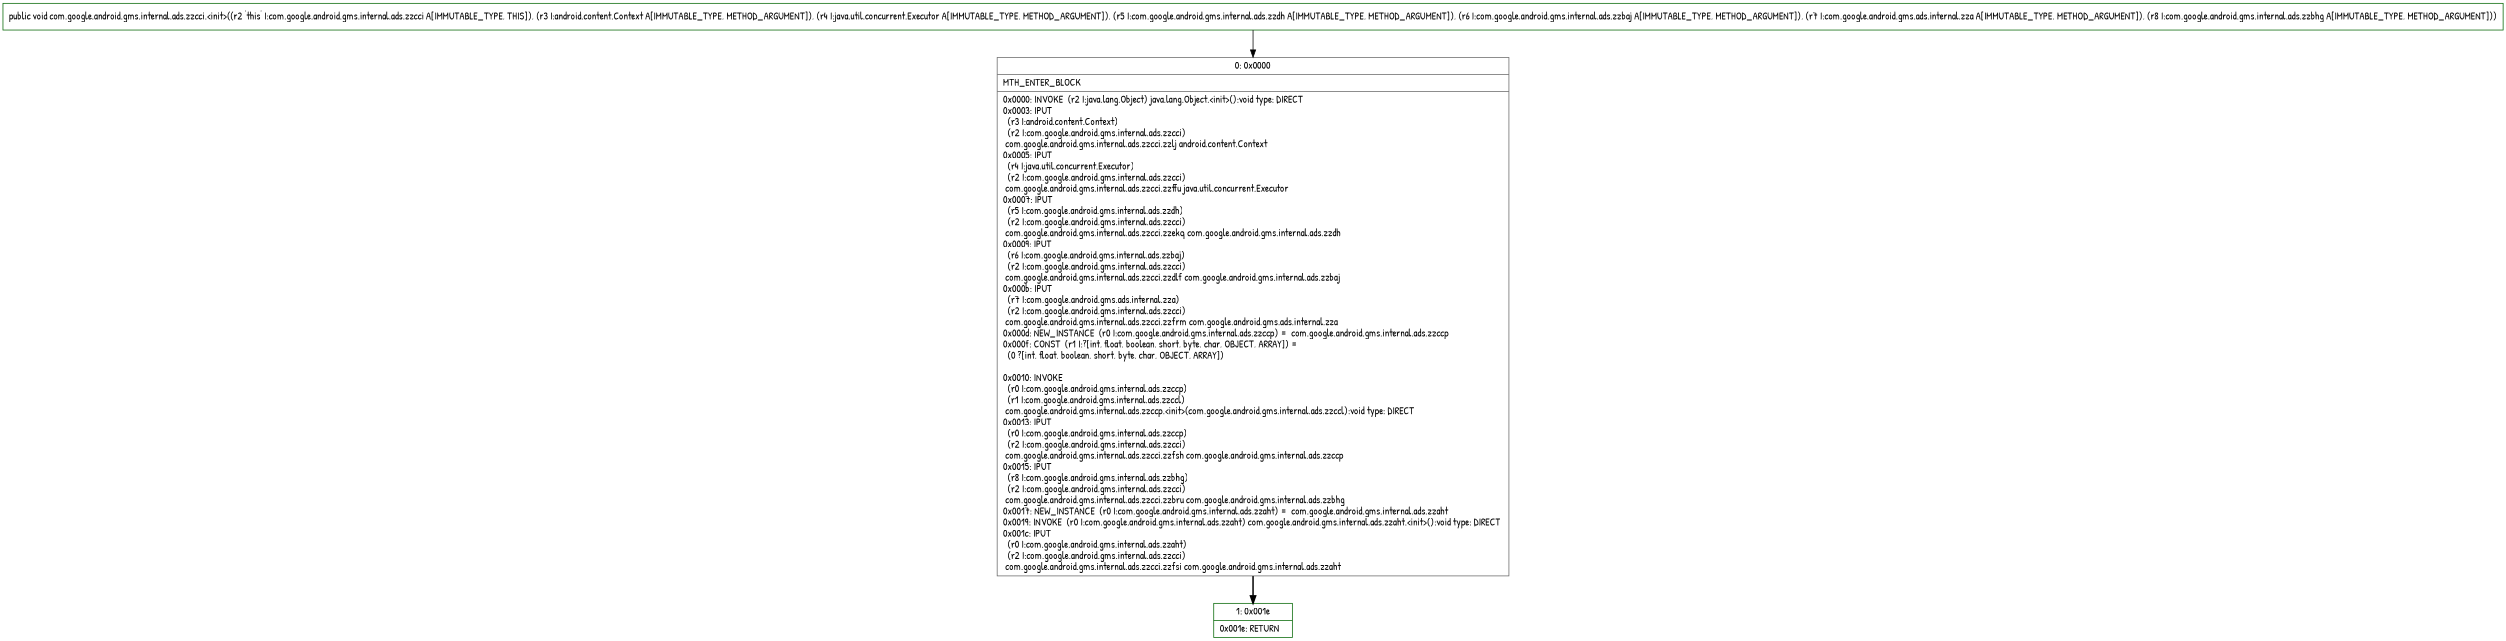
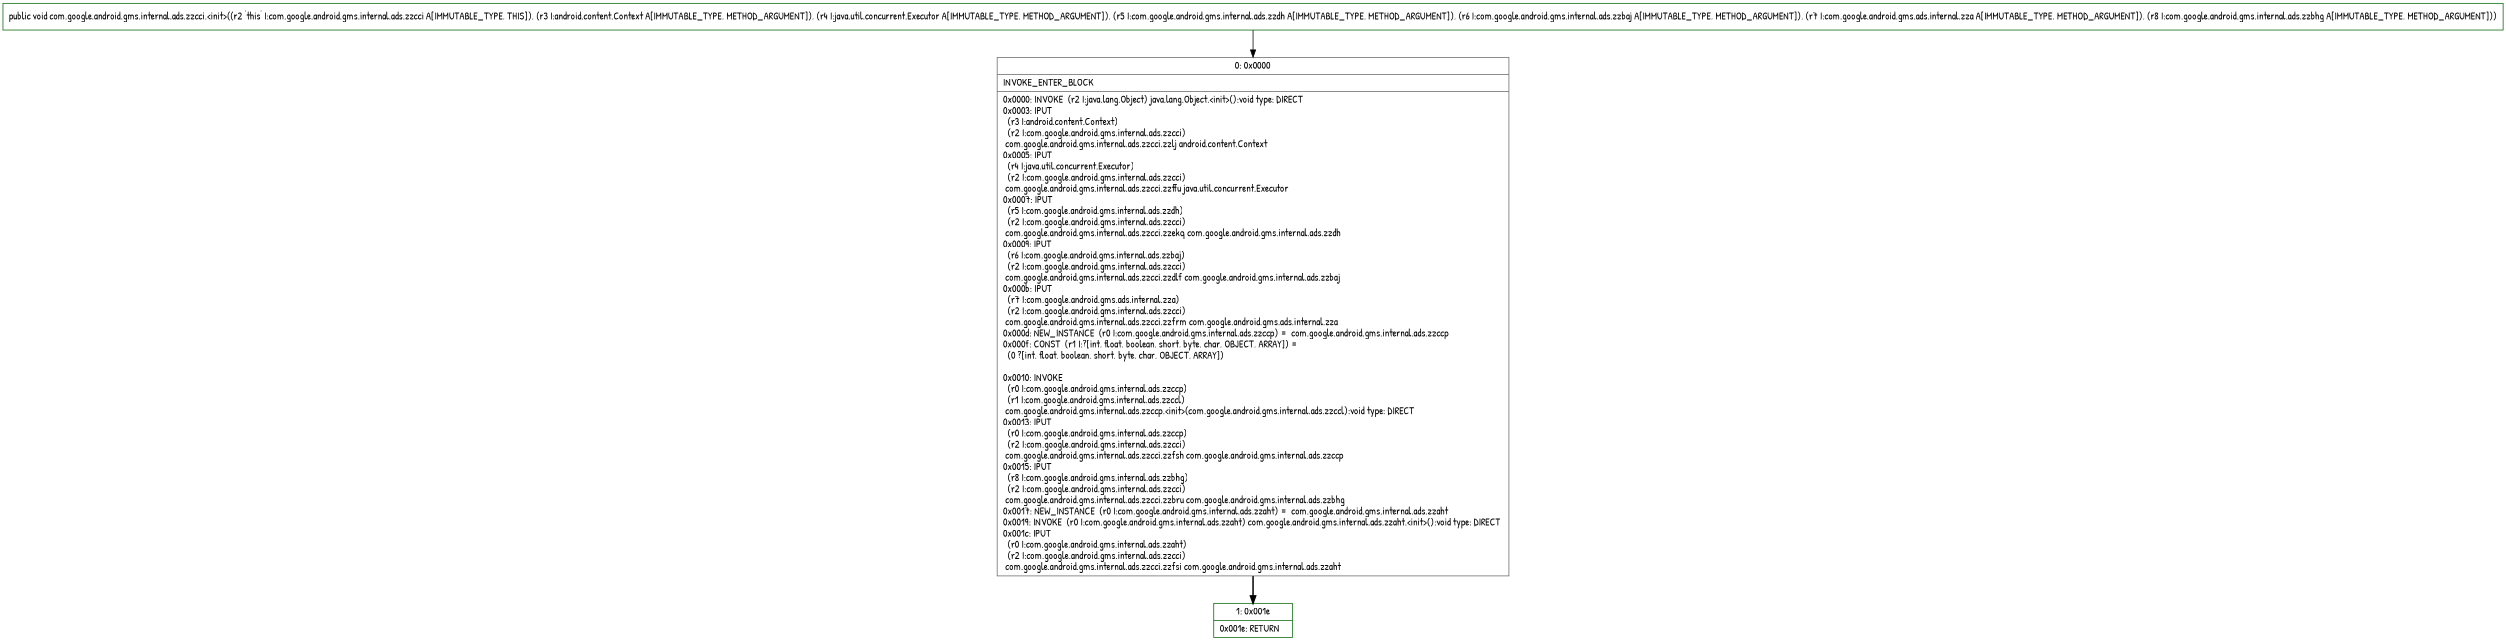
(1042, 83) -> (1049, 83)
